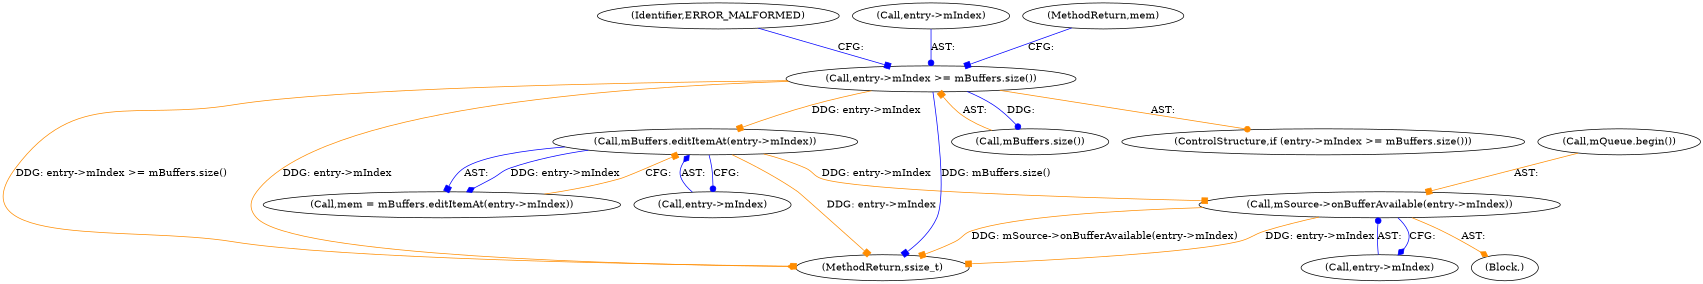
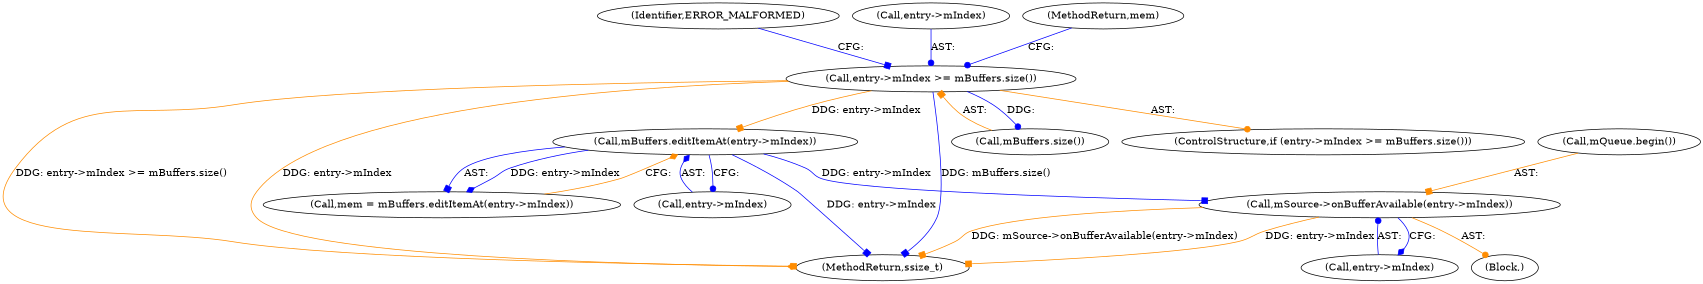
(1022, 46) -> (1021, 46)
(609, 182) -> (609, 182)
(979, 193) -> (979, 193)
(802, 196) -> (802, 196)
(1447, 233) -> (1448, 234)
